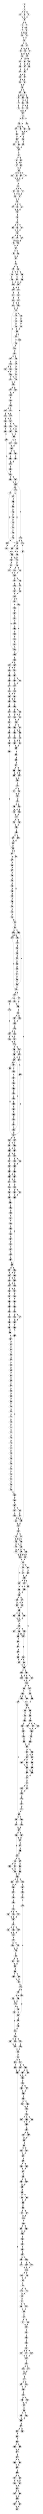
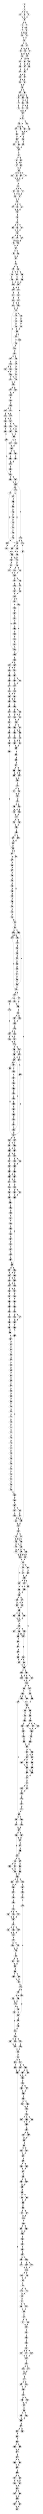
(25, 118) -> (25, 121)
